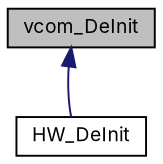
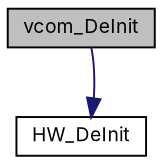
(68, 92) -> (94, 73)
